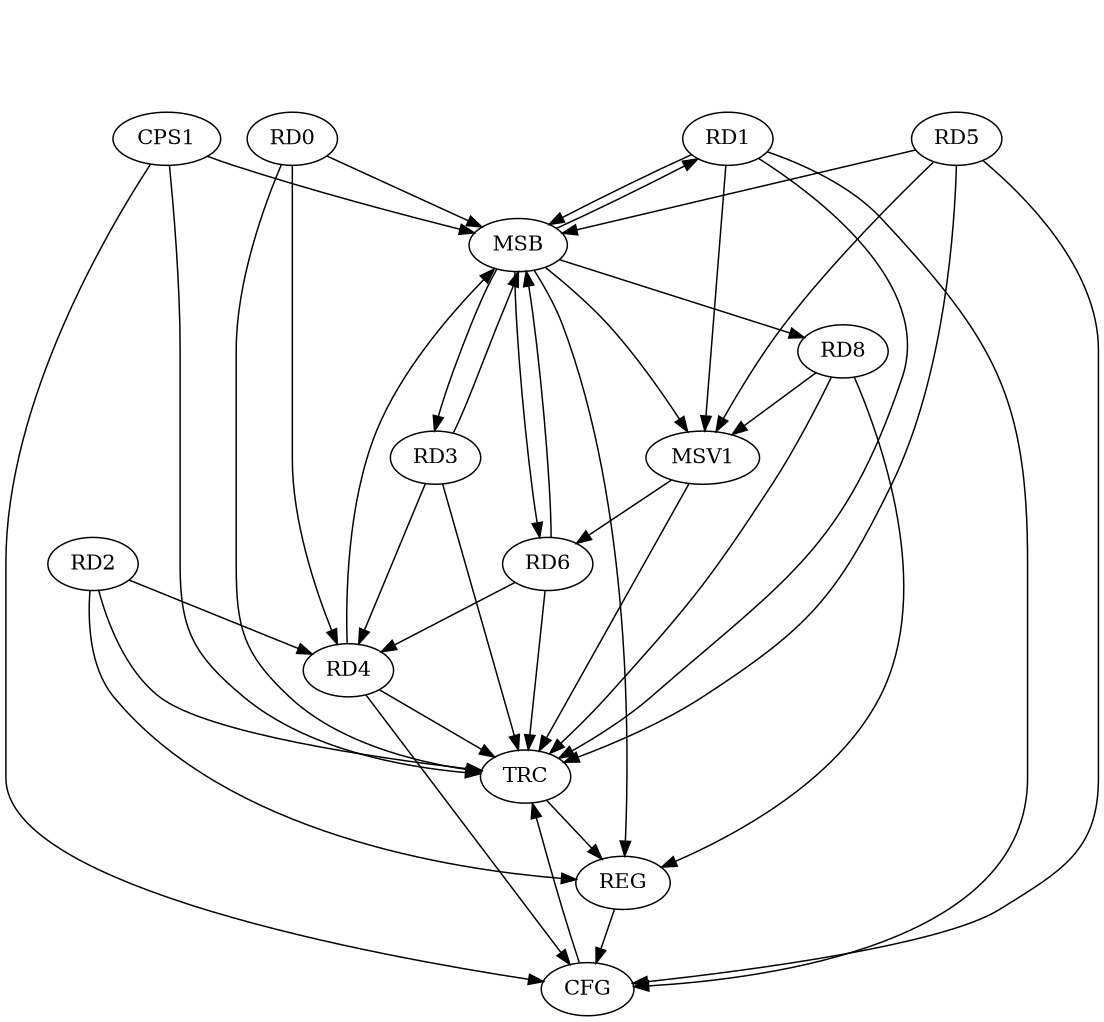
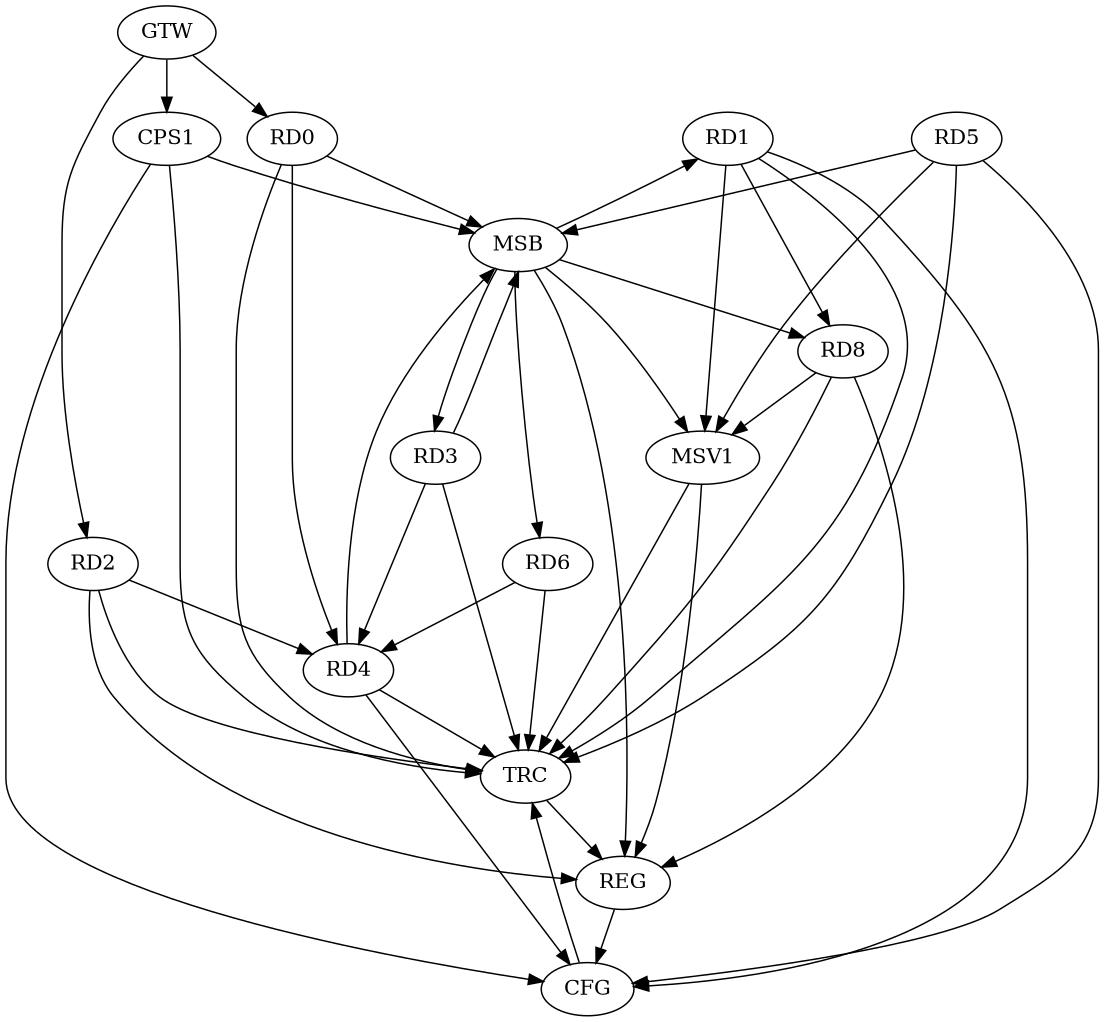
none -> (167, 32)
(627, 185) -> (782, 238)
(544, 412) -> none
(630, 507) -> (686, 648)
